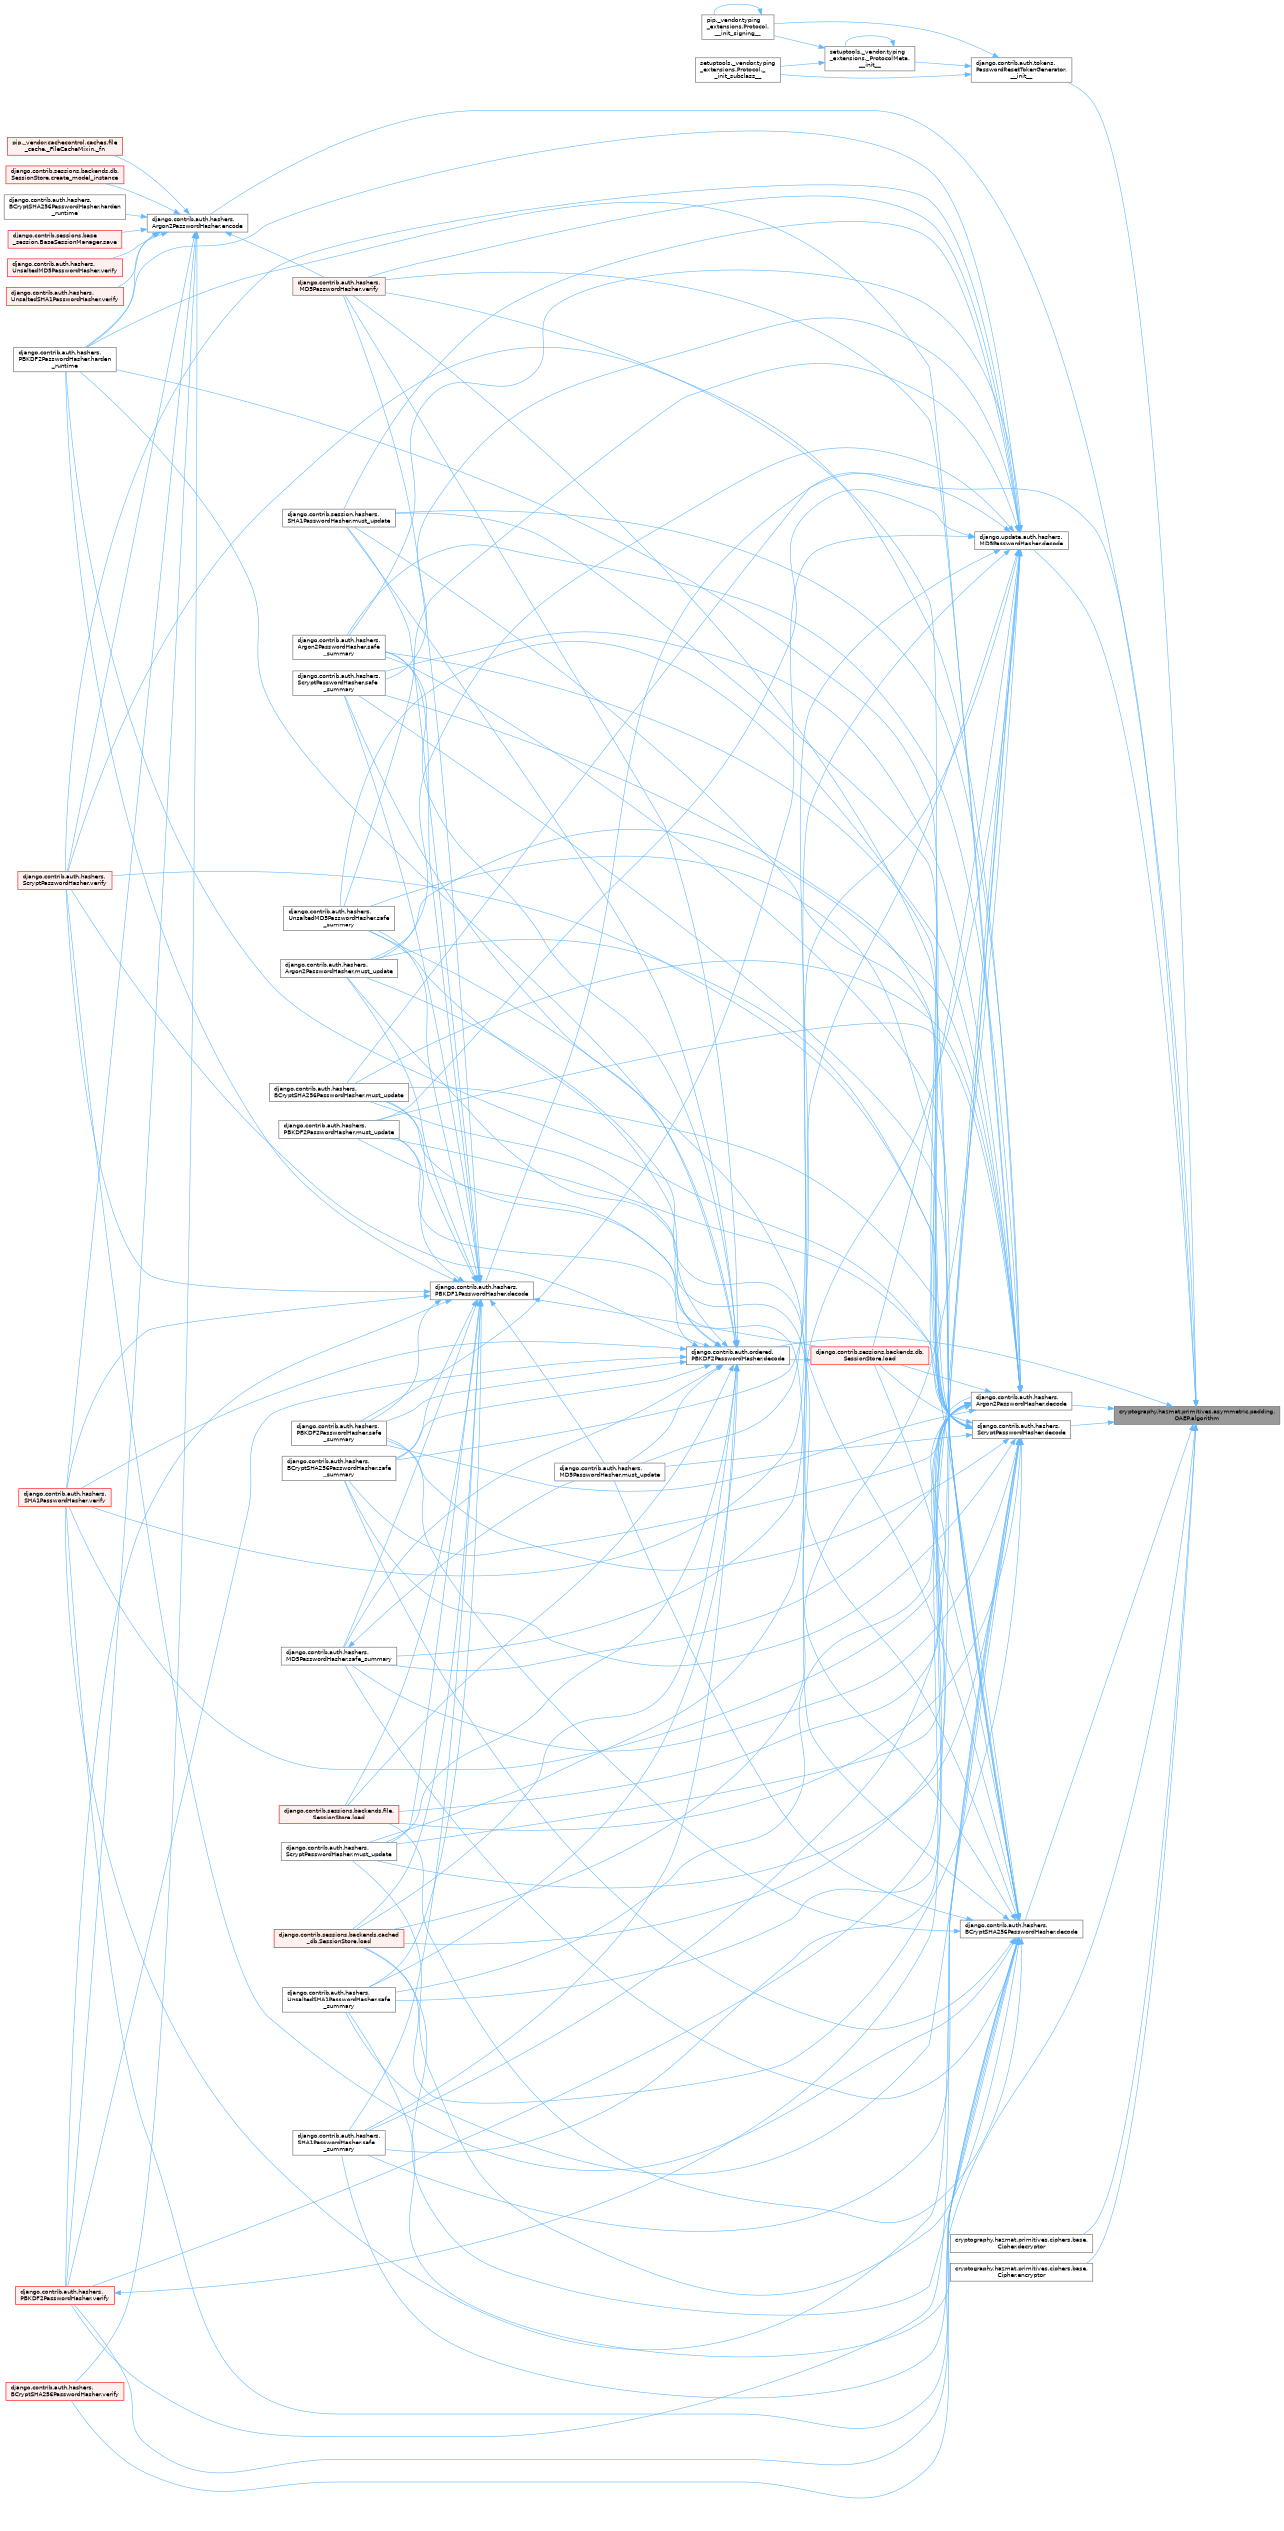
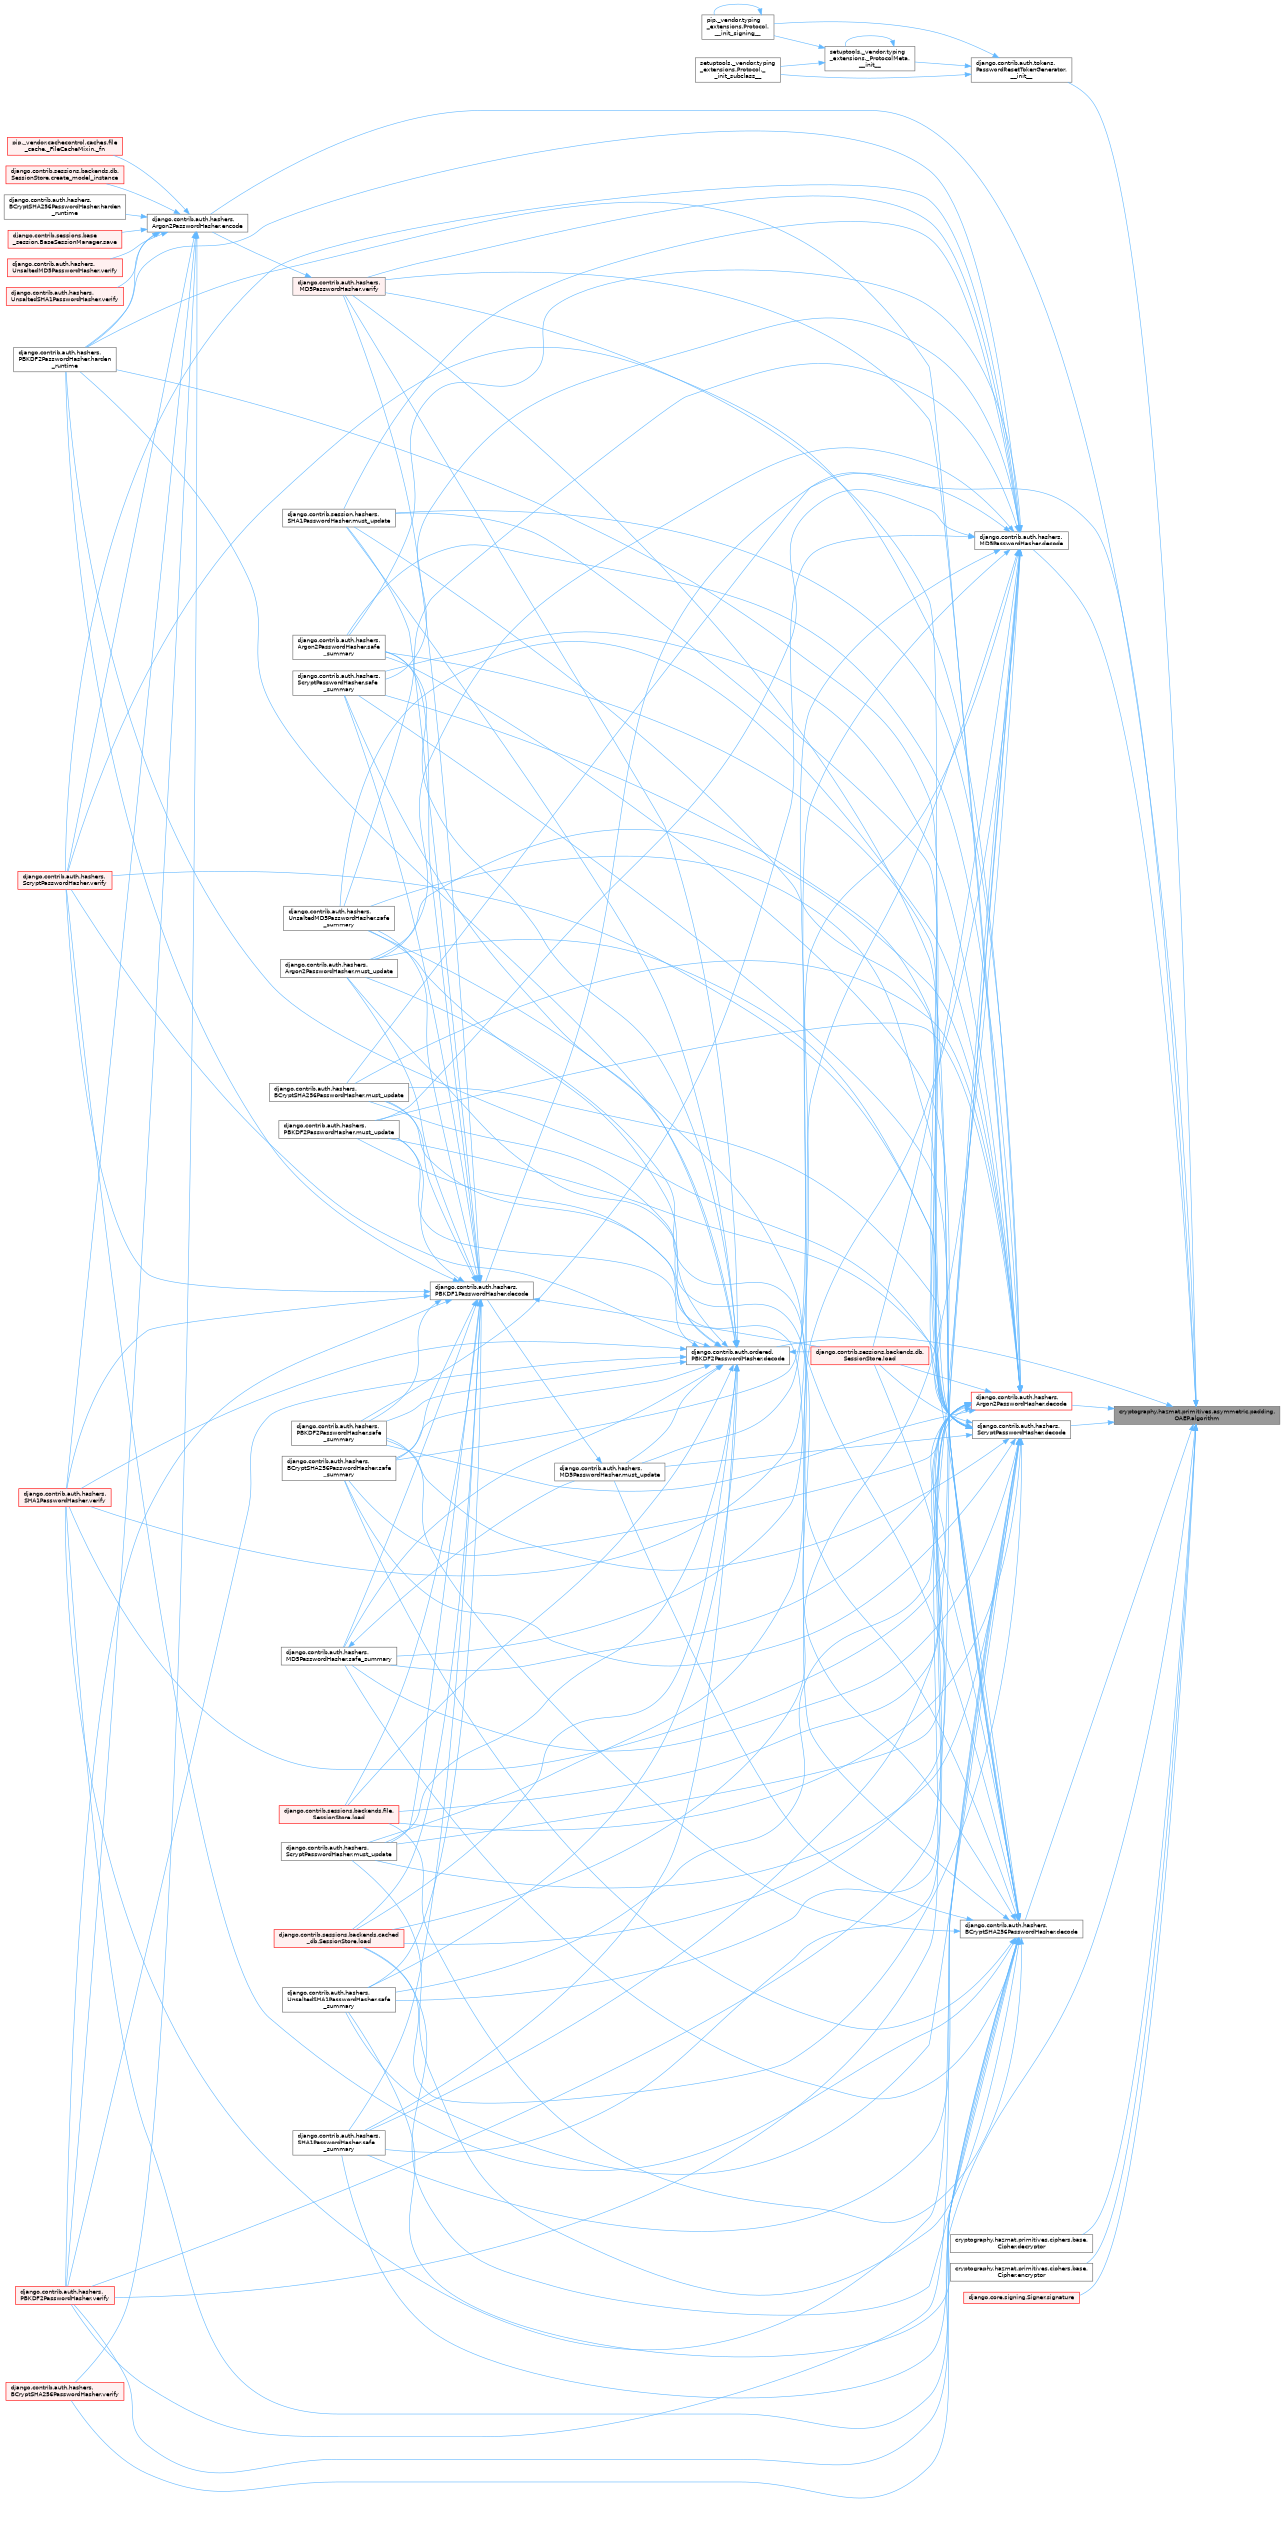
(278, 255) -> (259, 254)
(1022, 541) -> (1022, 541)
(797, 1360) -> (803, 1352)
(550, 1383) -> (545, 1384)
(1022, 1401) -> (1022, 1401)
(813, 2078) -> (809, 2093)
none -> (1022, 2298)
